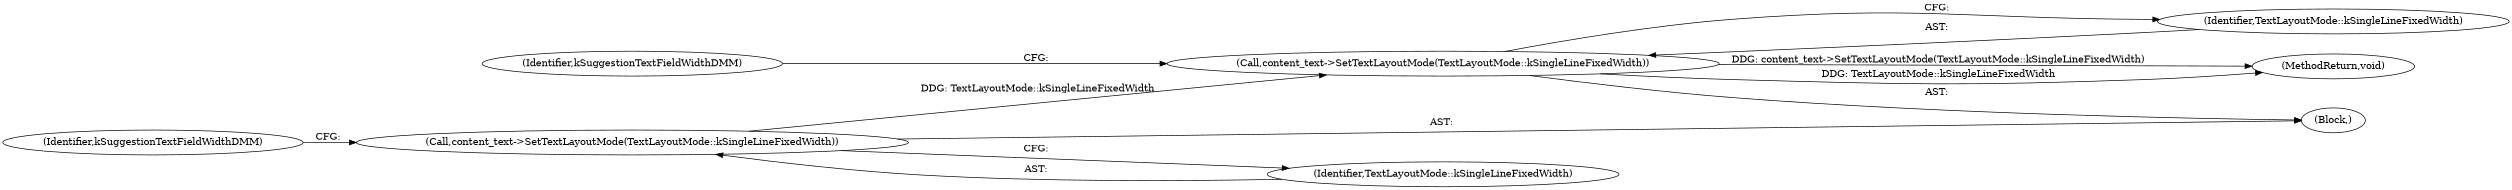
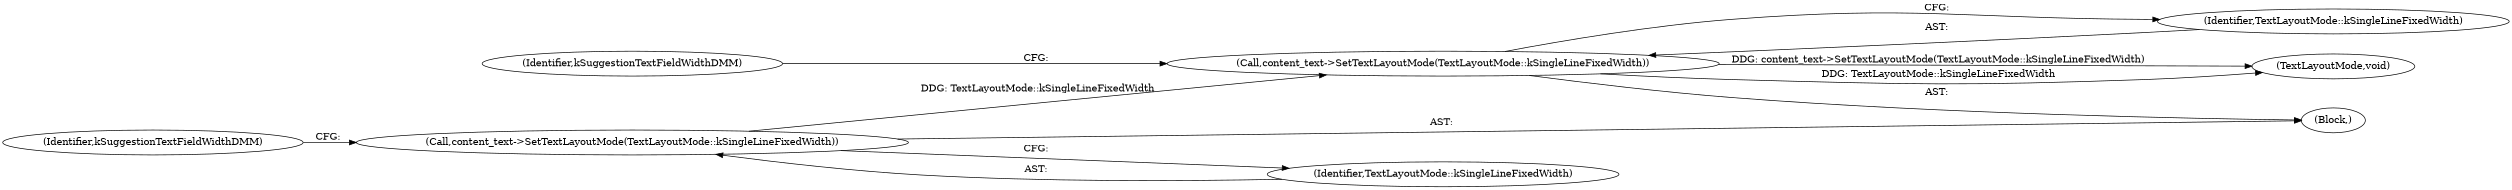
(2333, 66) -> (2333, 66)
